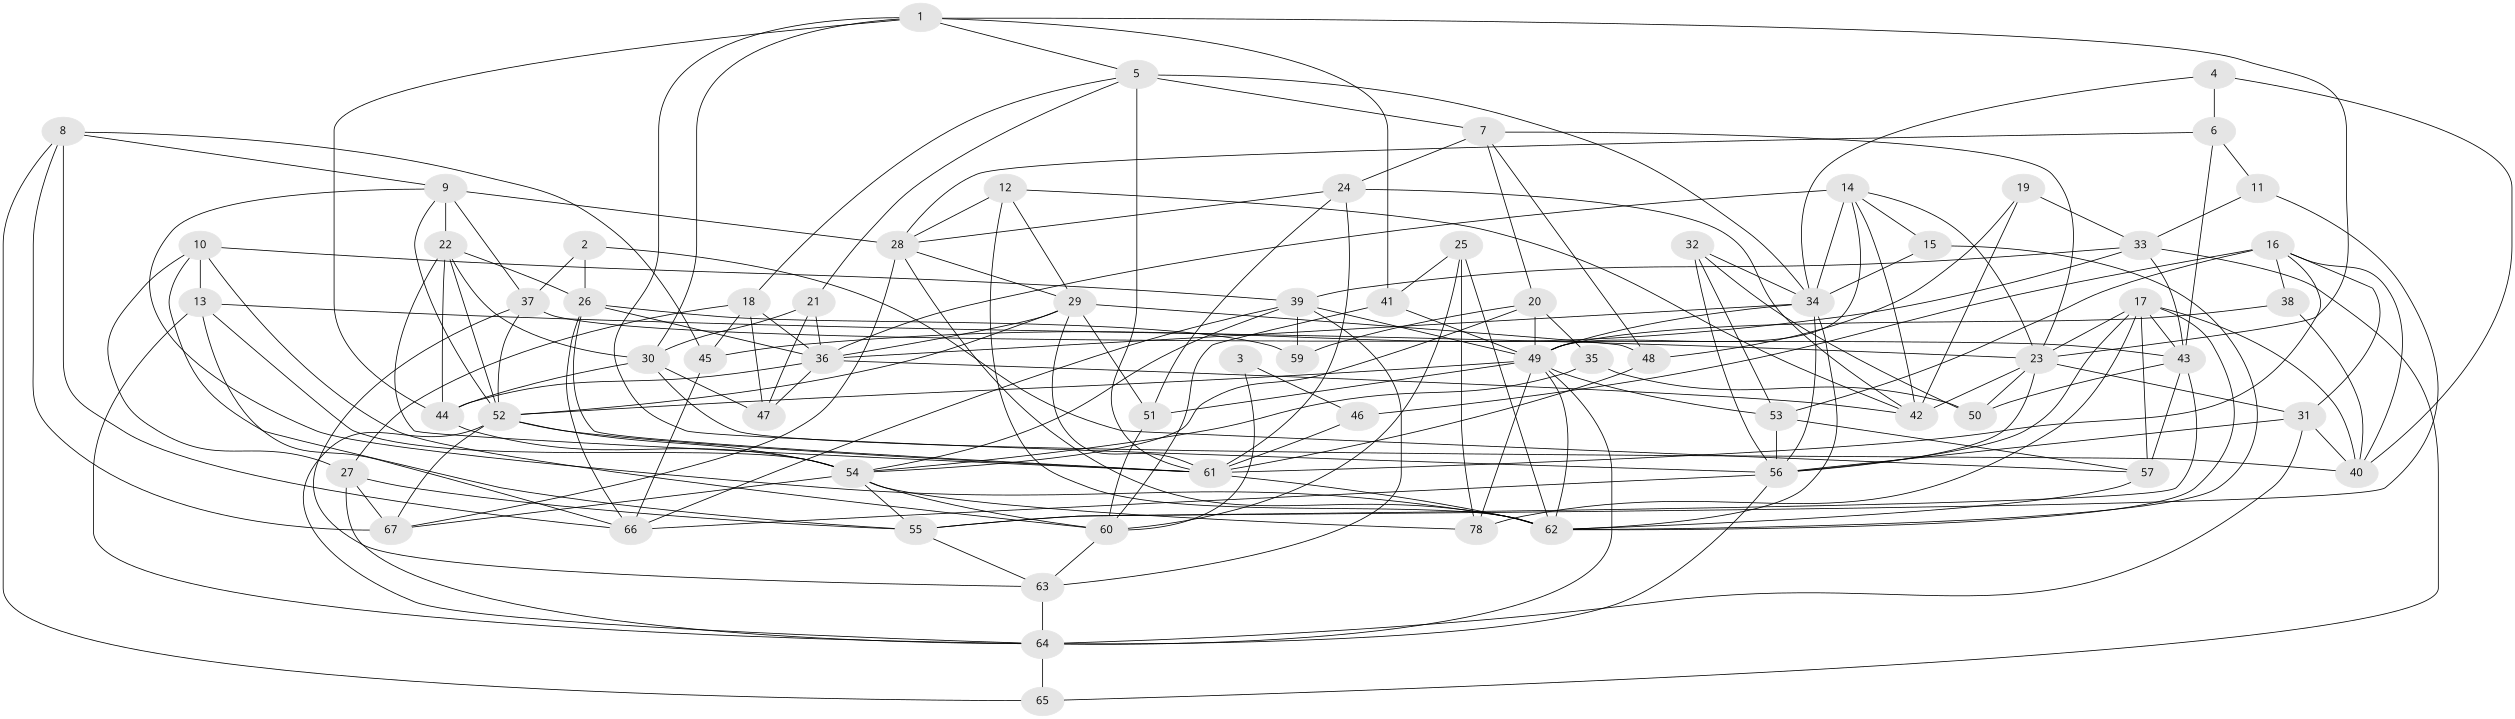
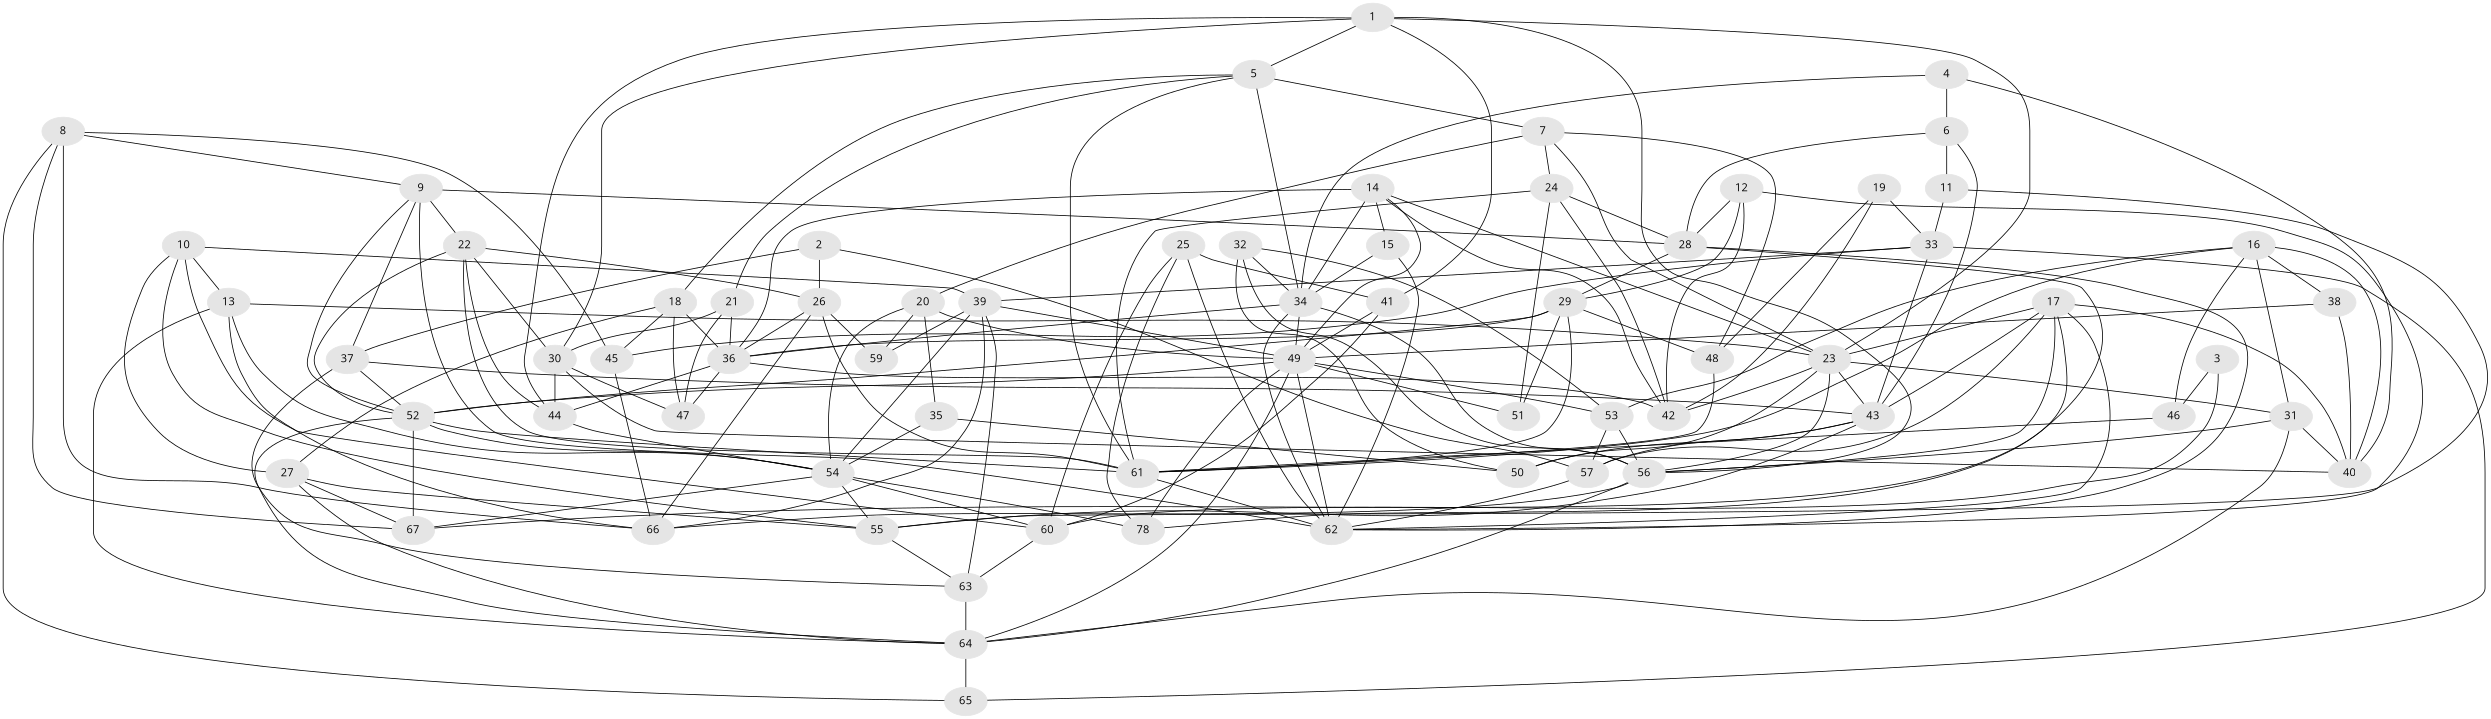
none -> (1851, 388)
(1124, 462) -> none
